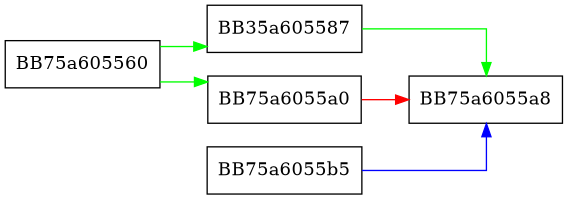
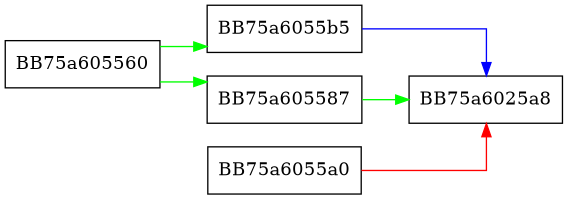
(285, 29) -> (285, 100)
(177, 82) -> (177, 47)
(486, 100) -> (486, 100)
